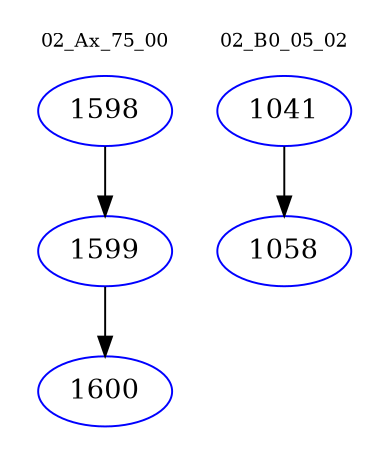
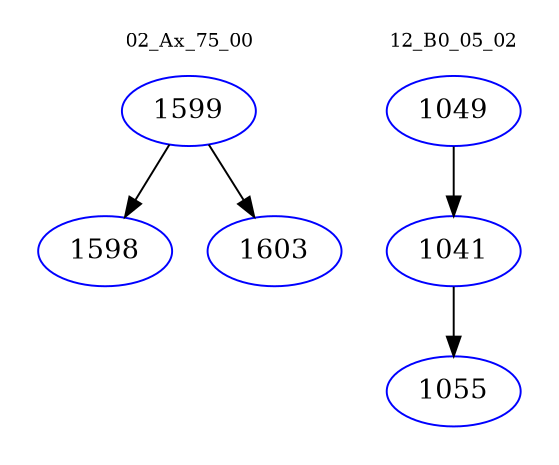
(284, 42) -> (454, 42)
none -> (454, 111)
(105, 172) -> (152, 172)
(284, 251) -> (454, 391)
(105, 391) -> (275, 251)
